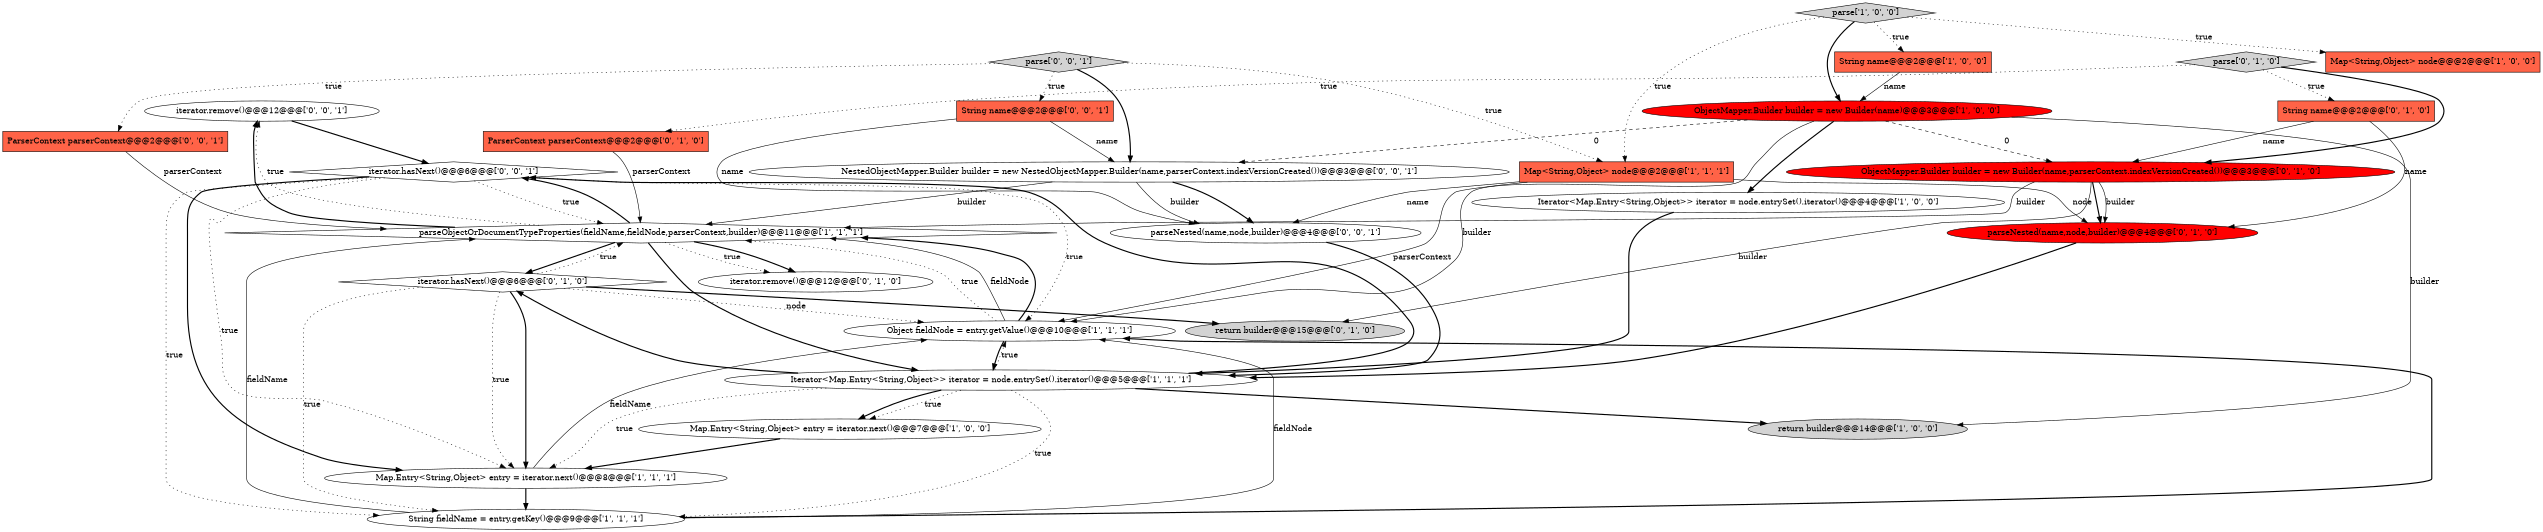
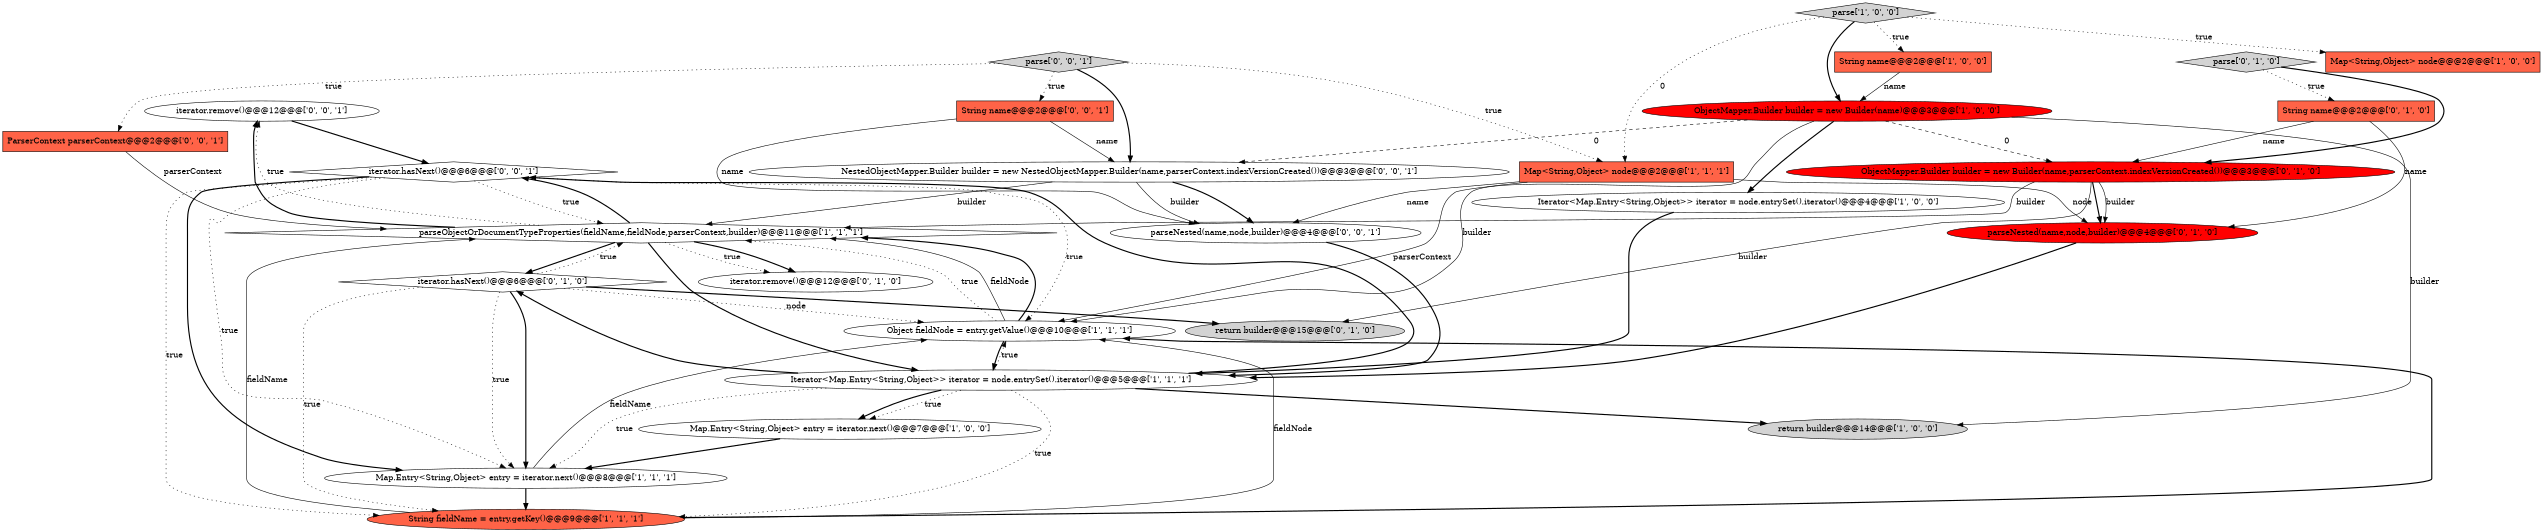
(1663, 87) -> (1663, 87)
(596, 142) -> none
(526, 519) -> (526, 519)
